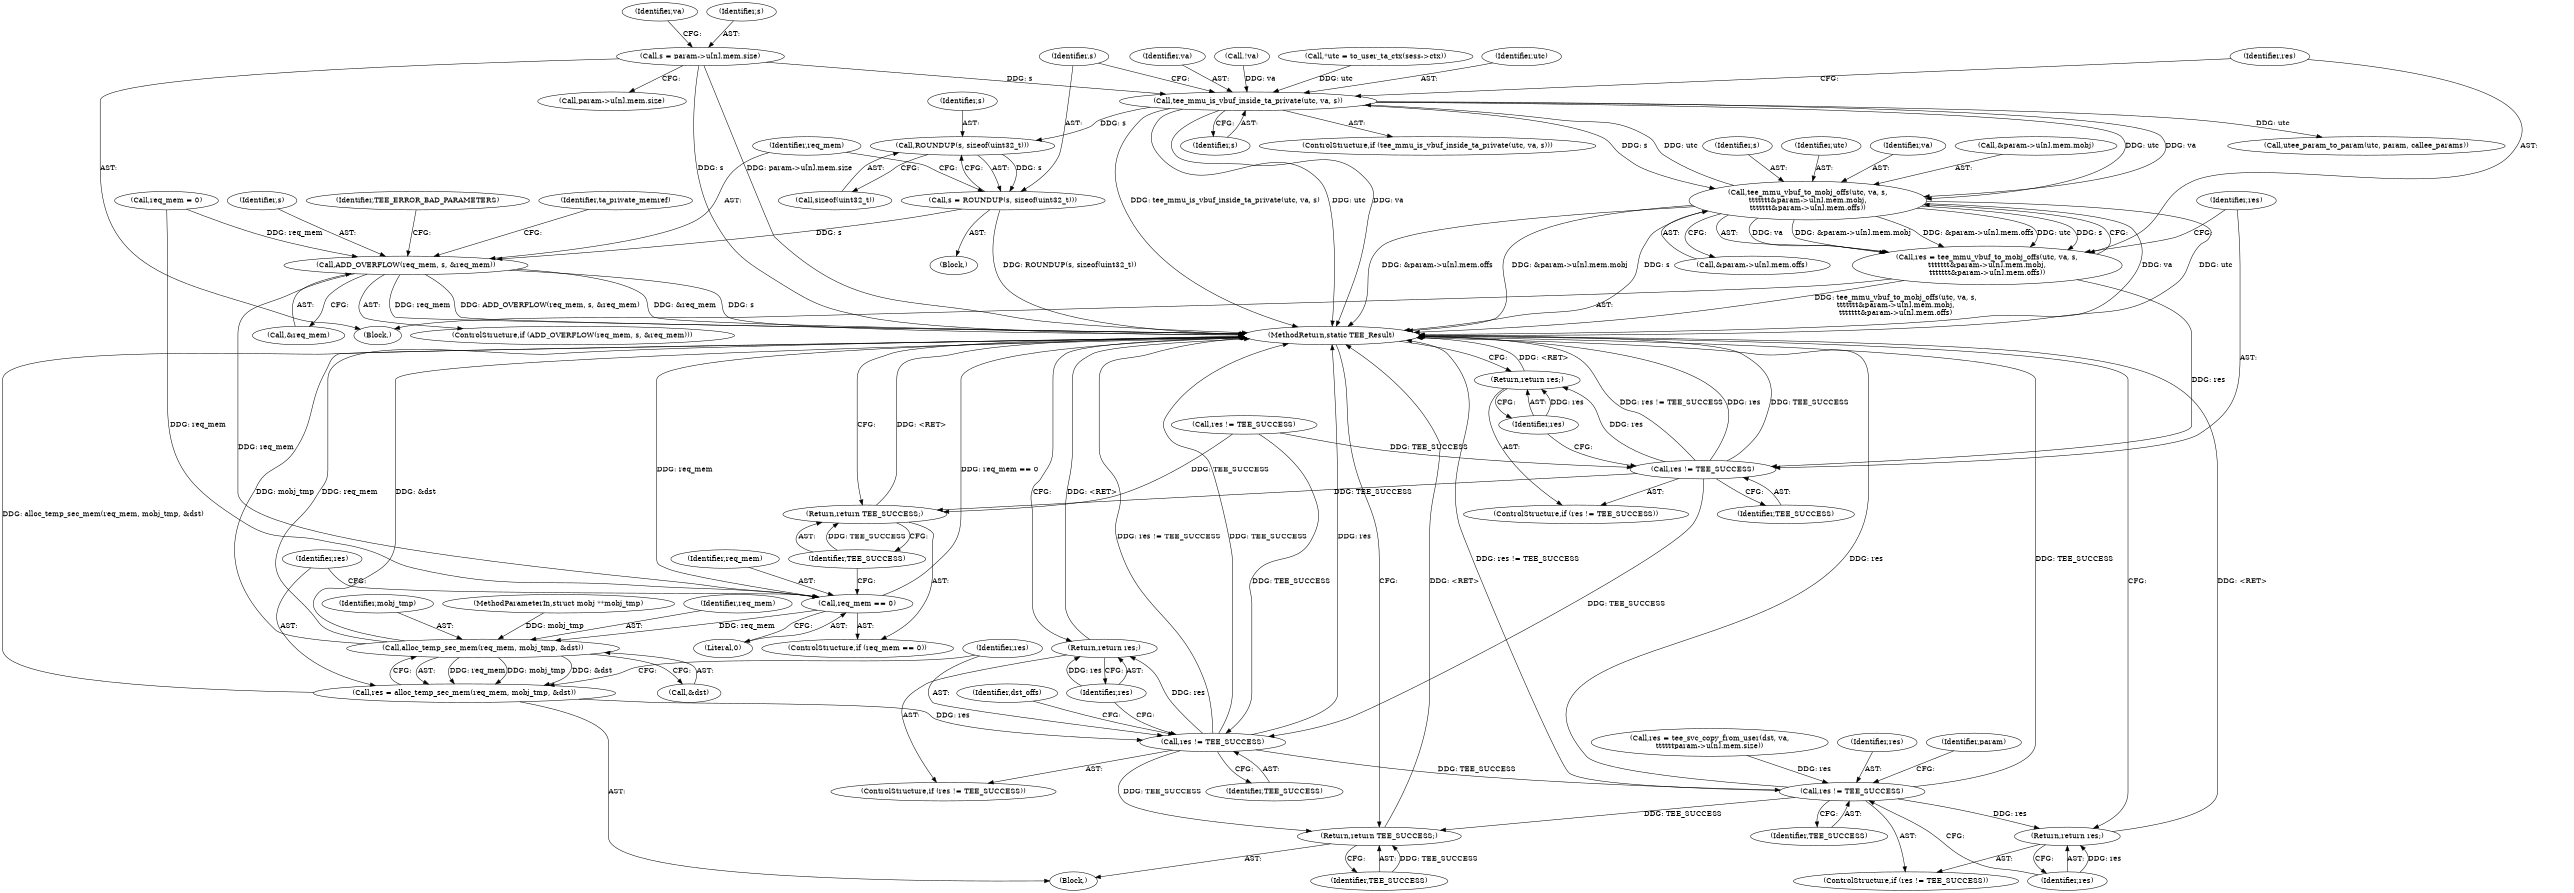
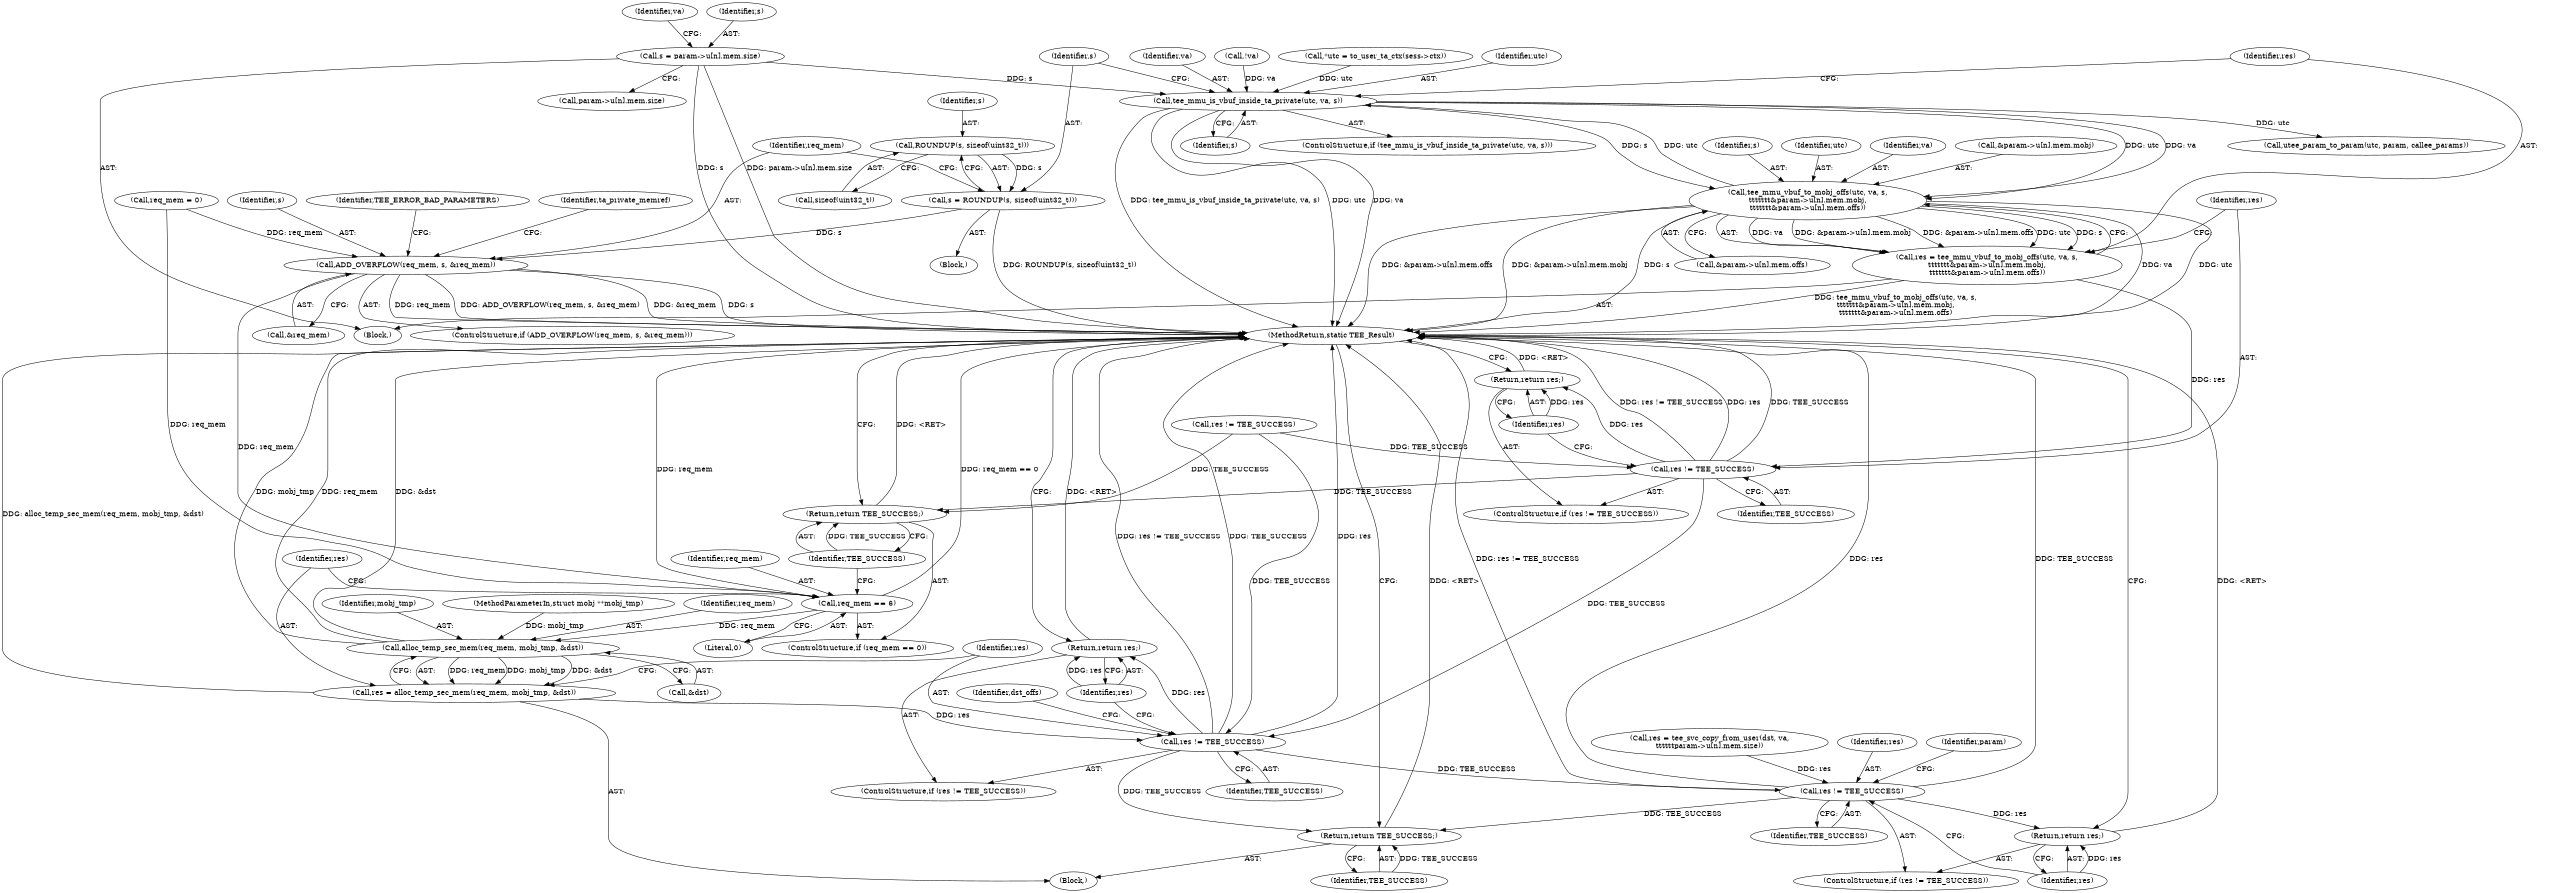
(1095, 123) -> none
(857, 604) -> (857, 604)
